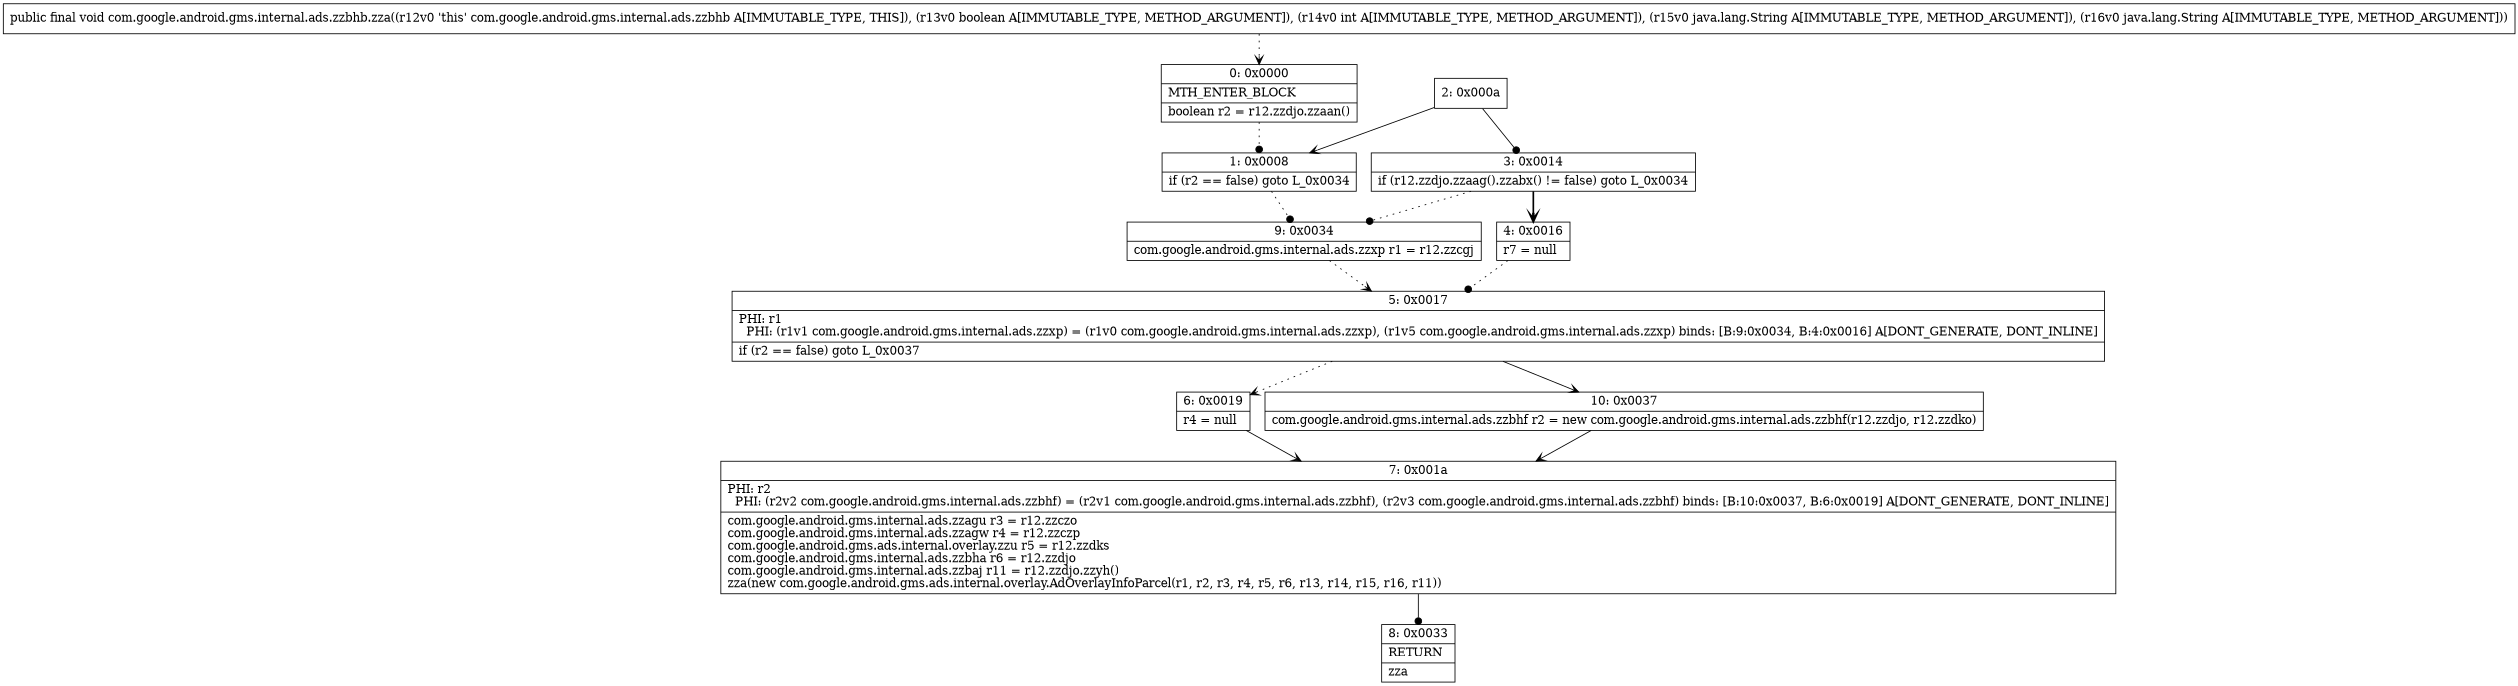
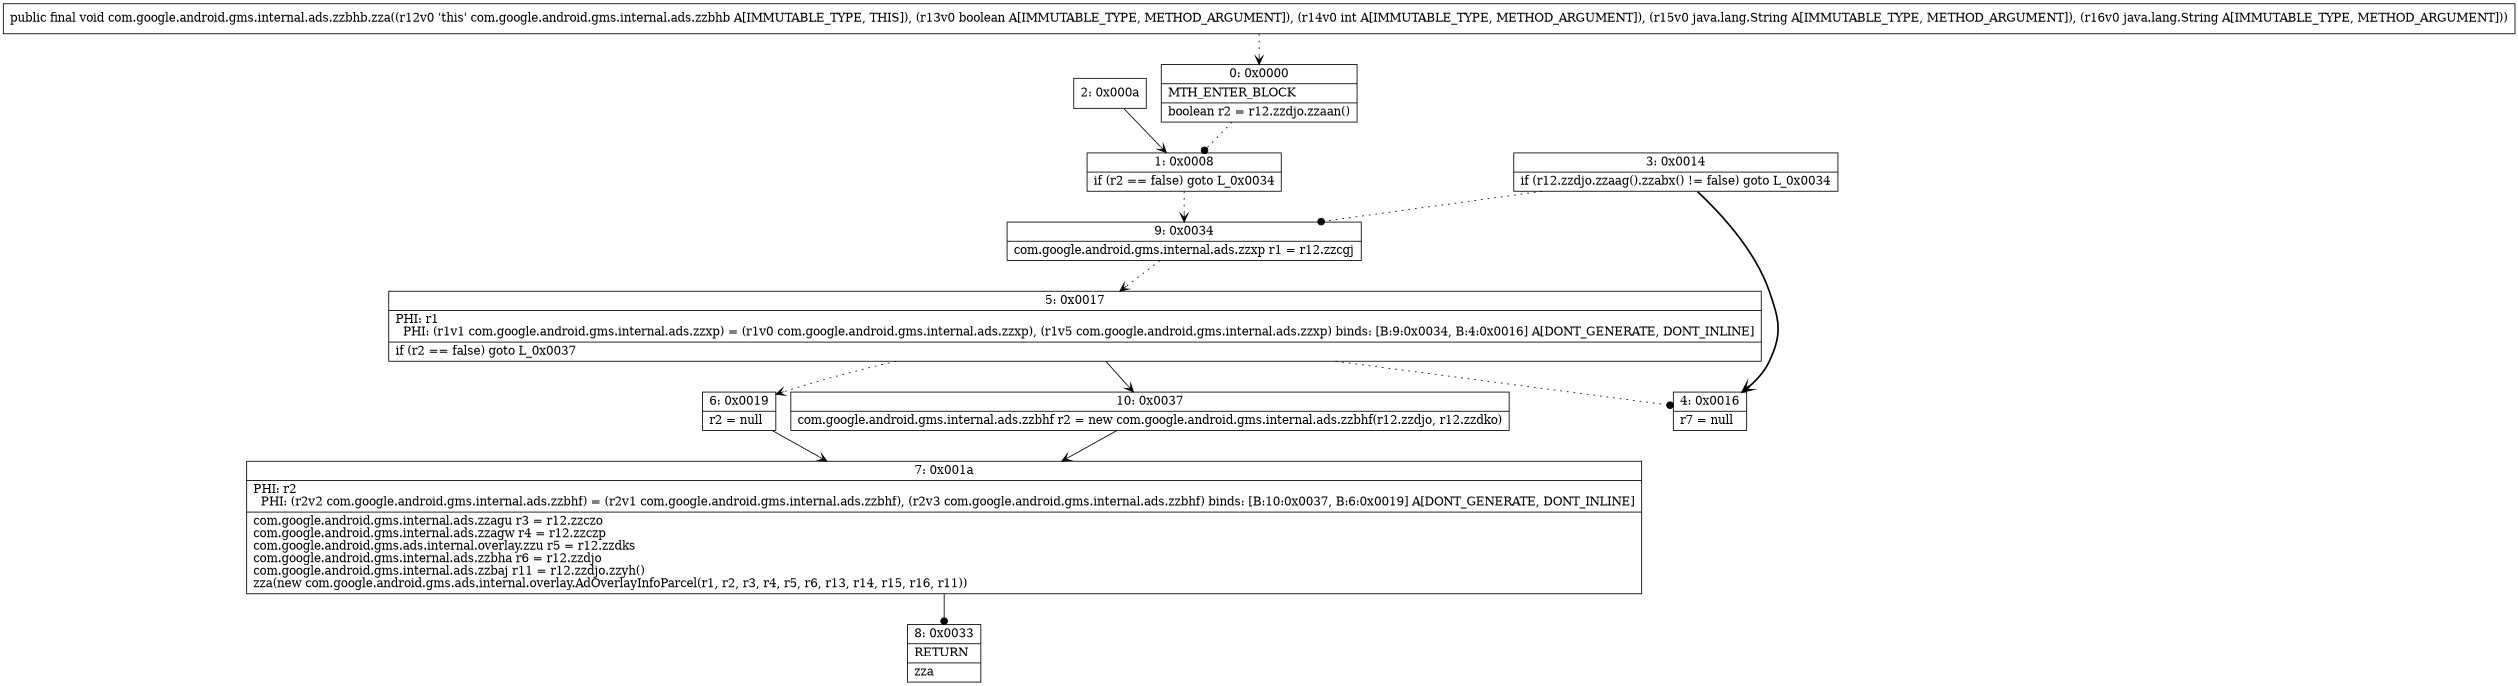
(1498, 128) -> none
(1280, 204) -> (1184, 202)
(1489, 274) -> (1501, 383)
(1210, 420) -> (736, 420)
